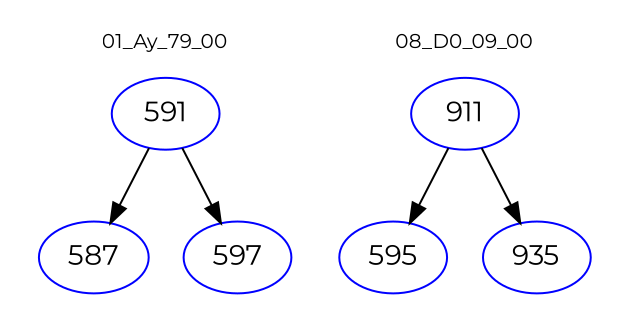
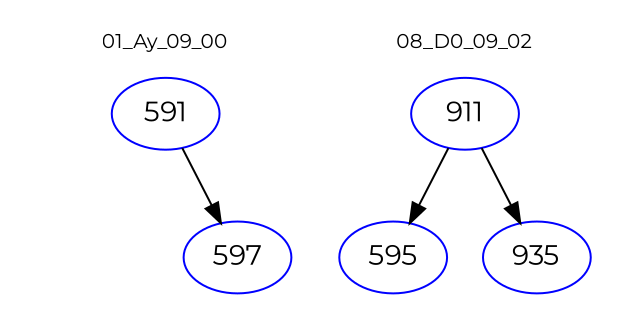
(166, 43) -> (166, 43)
(465, 43) -> (465, 43)
(94, 257) -> none
